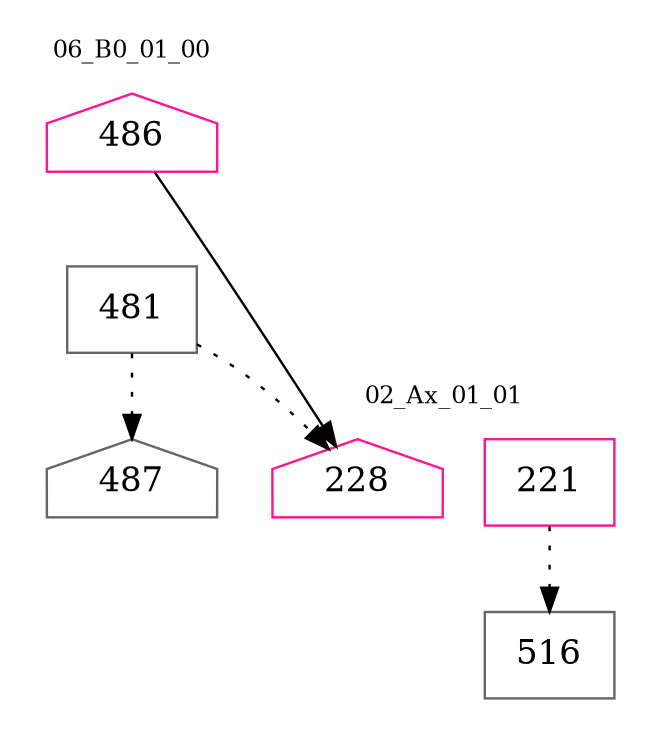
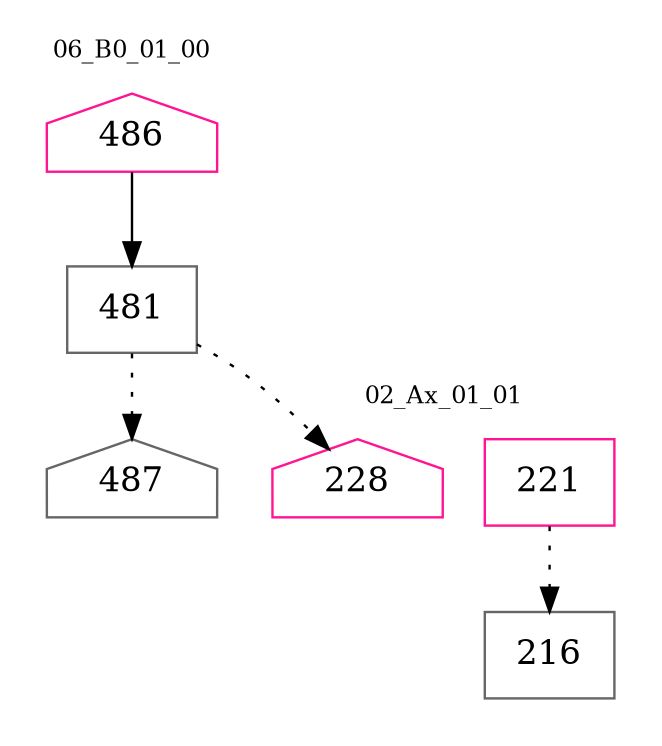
(252, 318) -> (132, 207)
(550, 655) -> (550, 655)
